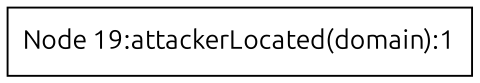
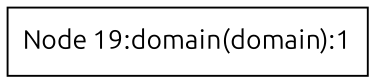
(240, 42) -> (188, 42)
